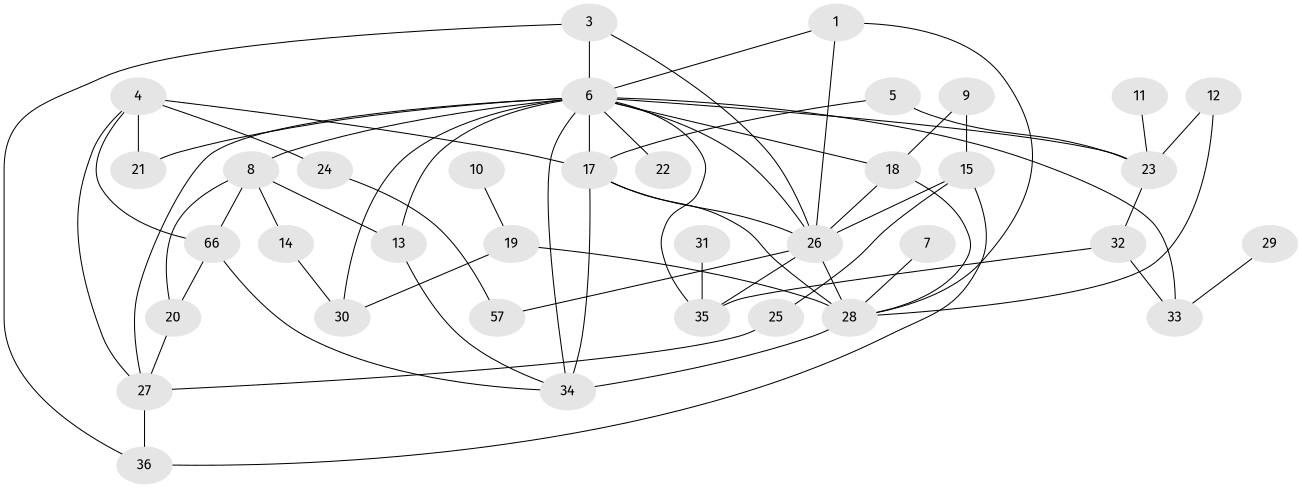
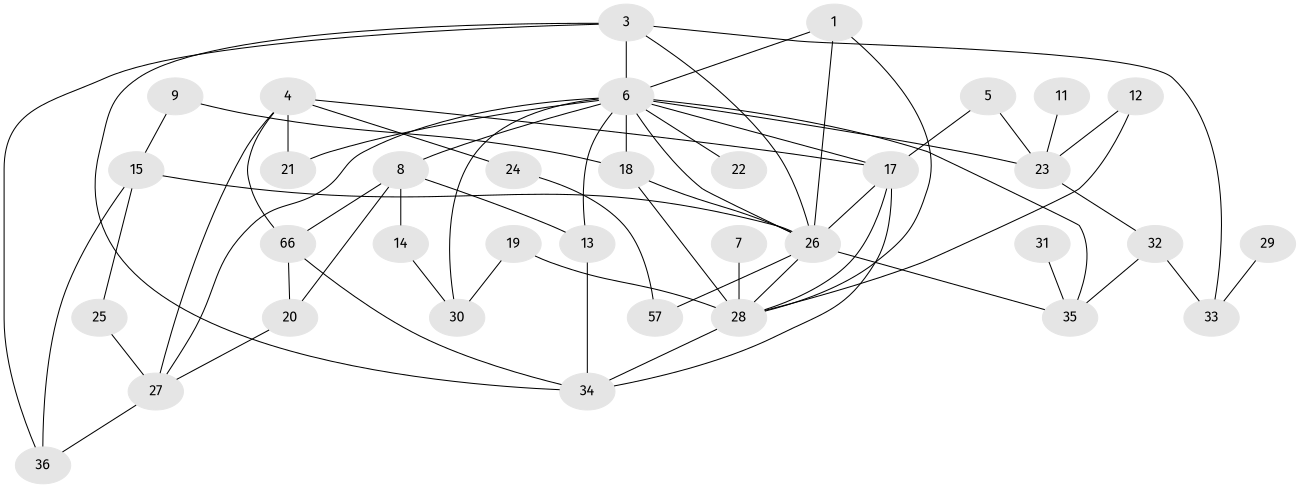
(918, 131) -> (1031, 53)
(477, 170) -> none
(550, 240) -> (100, 165)
